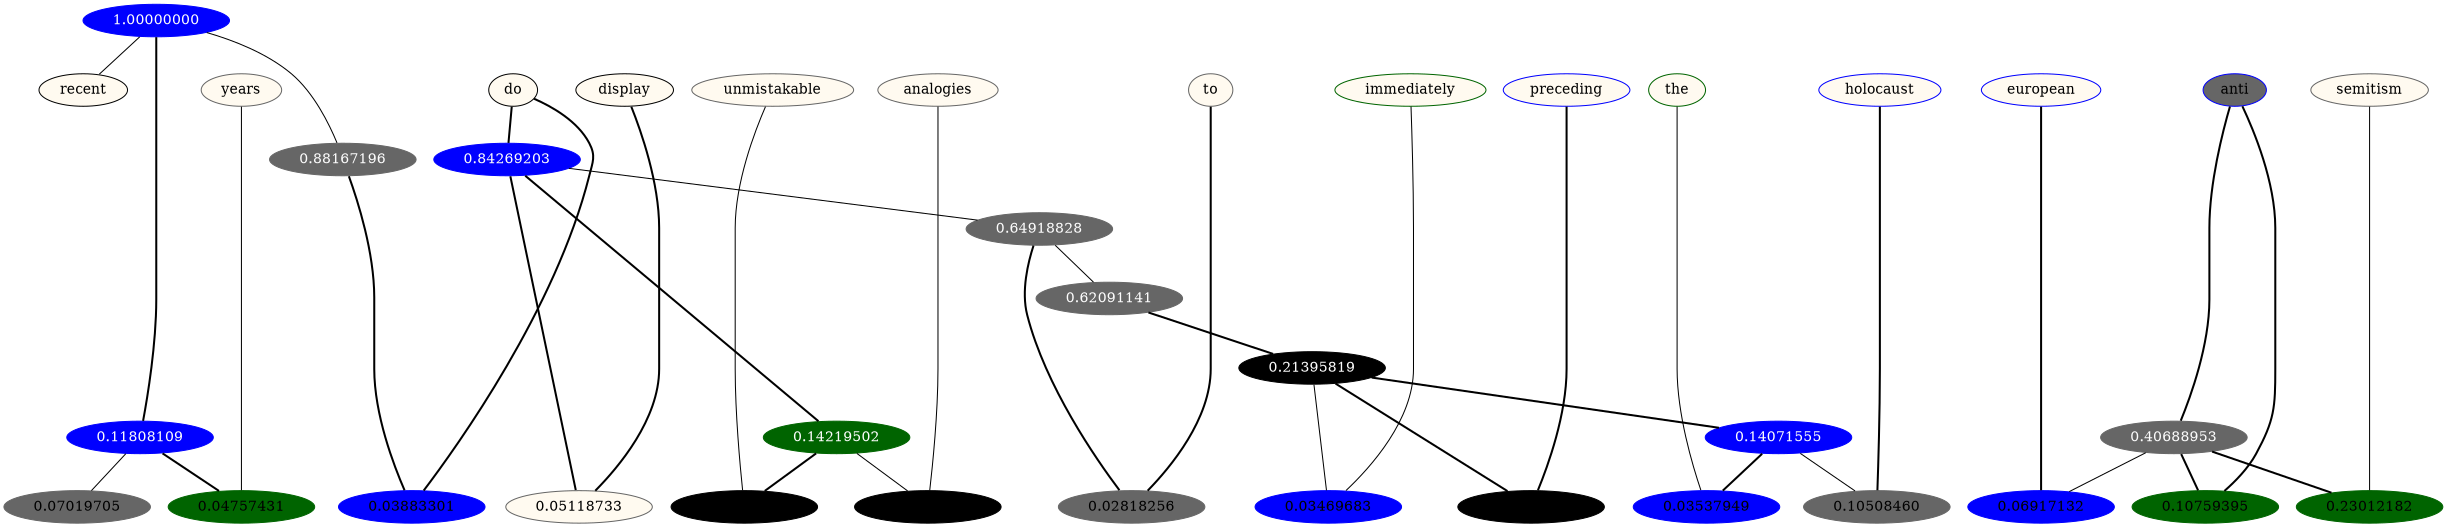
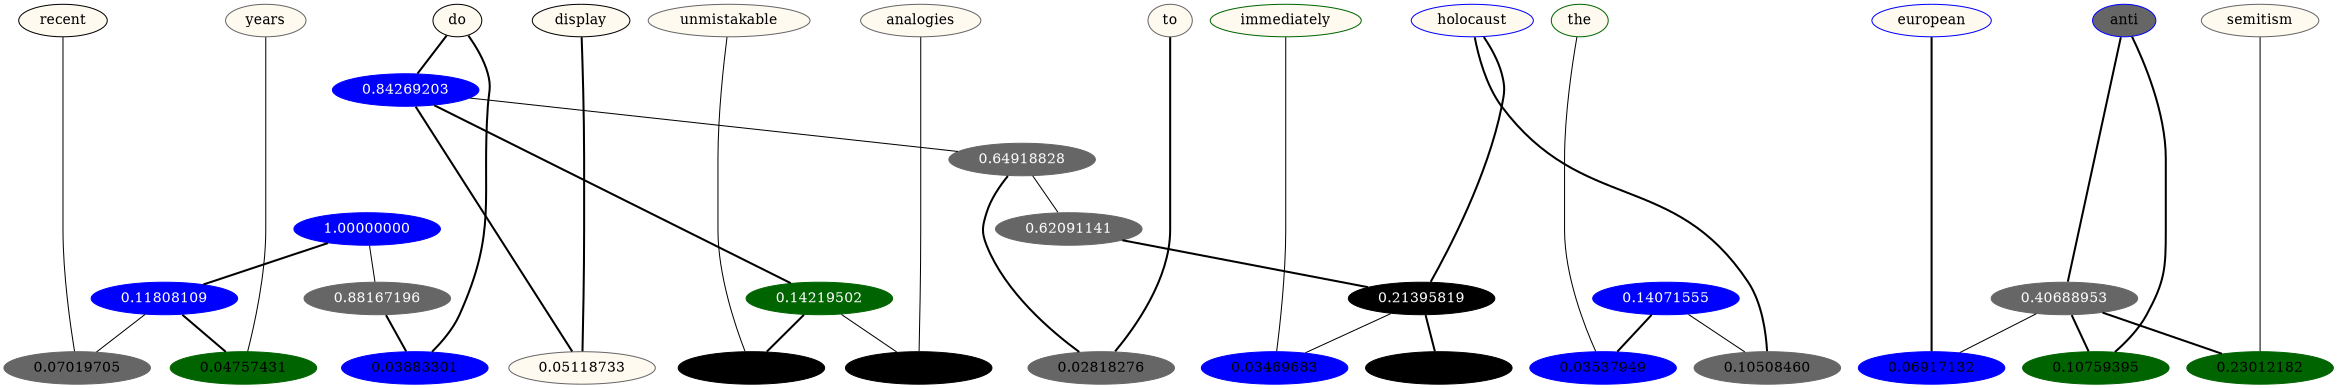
(119, 56) -> (63, 195)
(1567, 90) -> none
(1545, 403) -> (1486, 162)
(1132, 507) -> (1101, 368)
